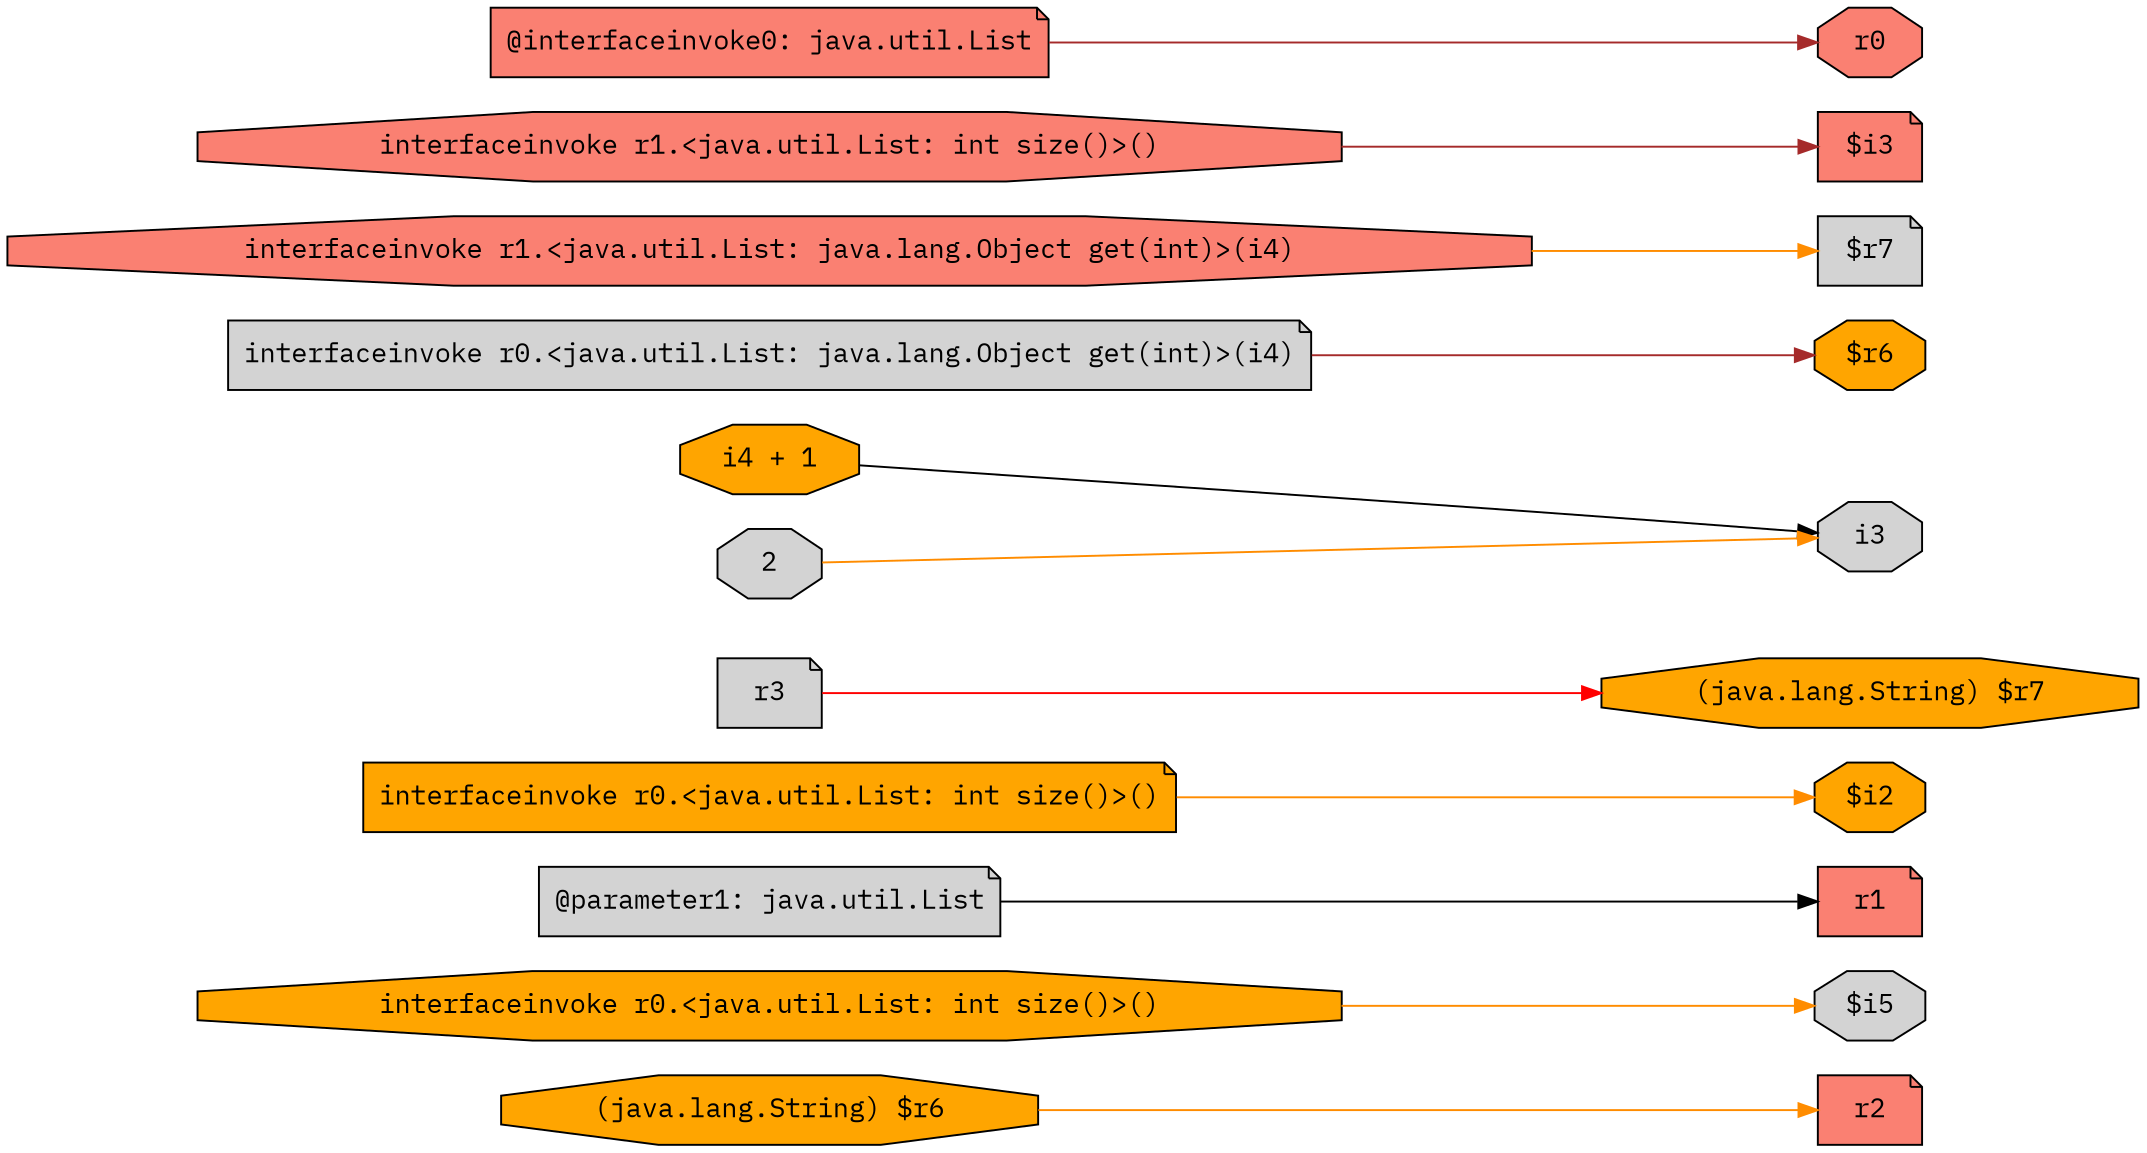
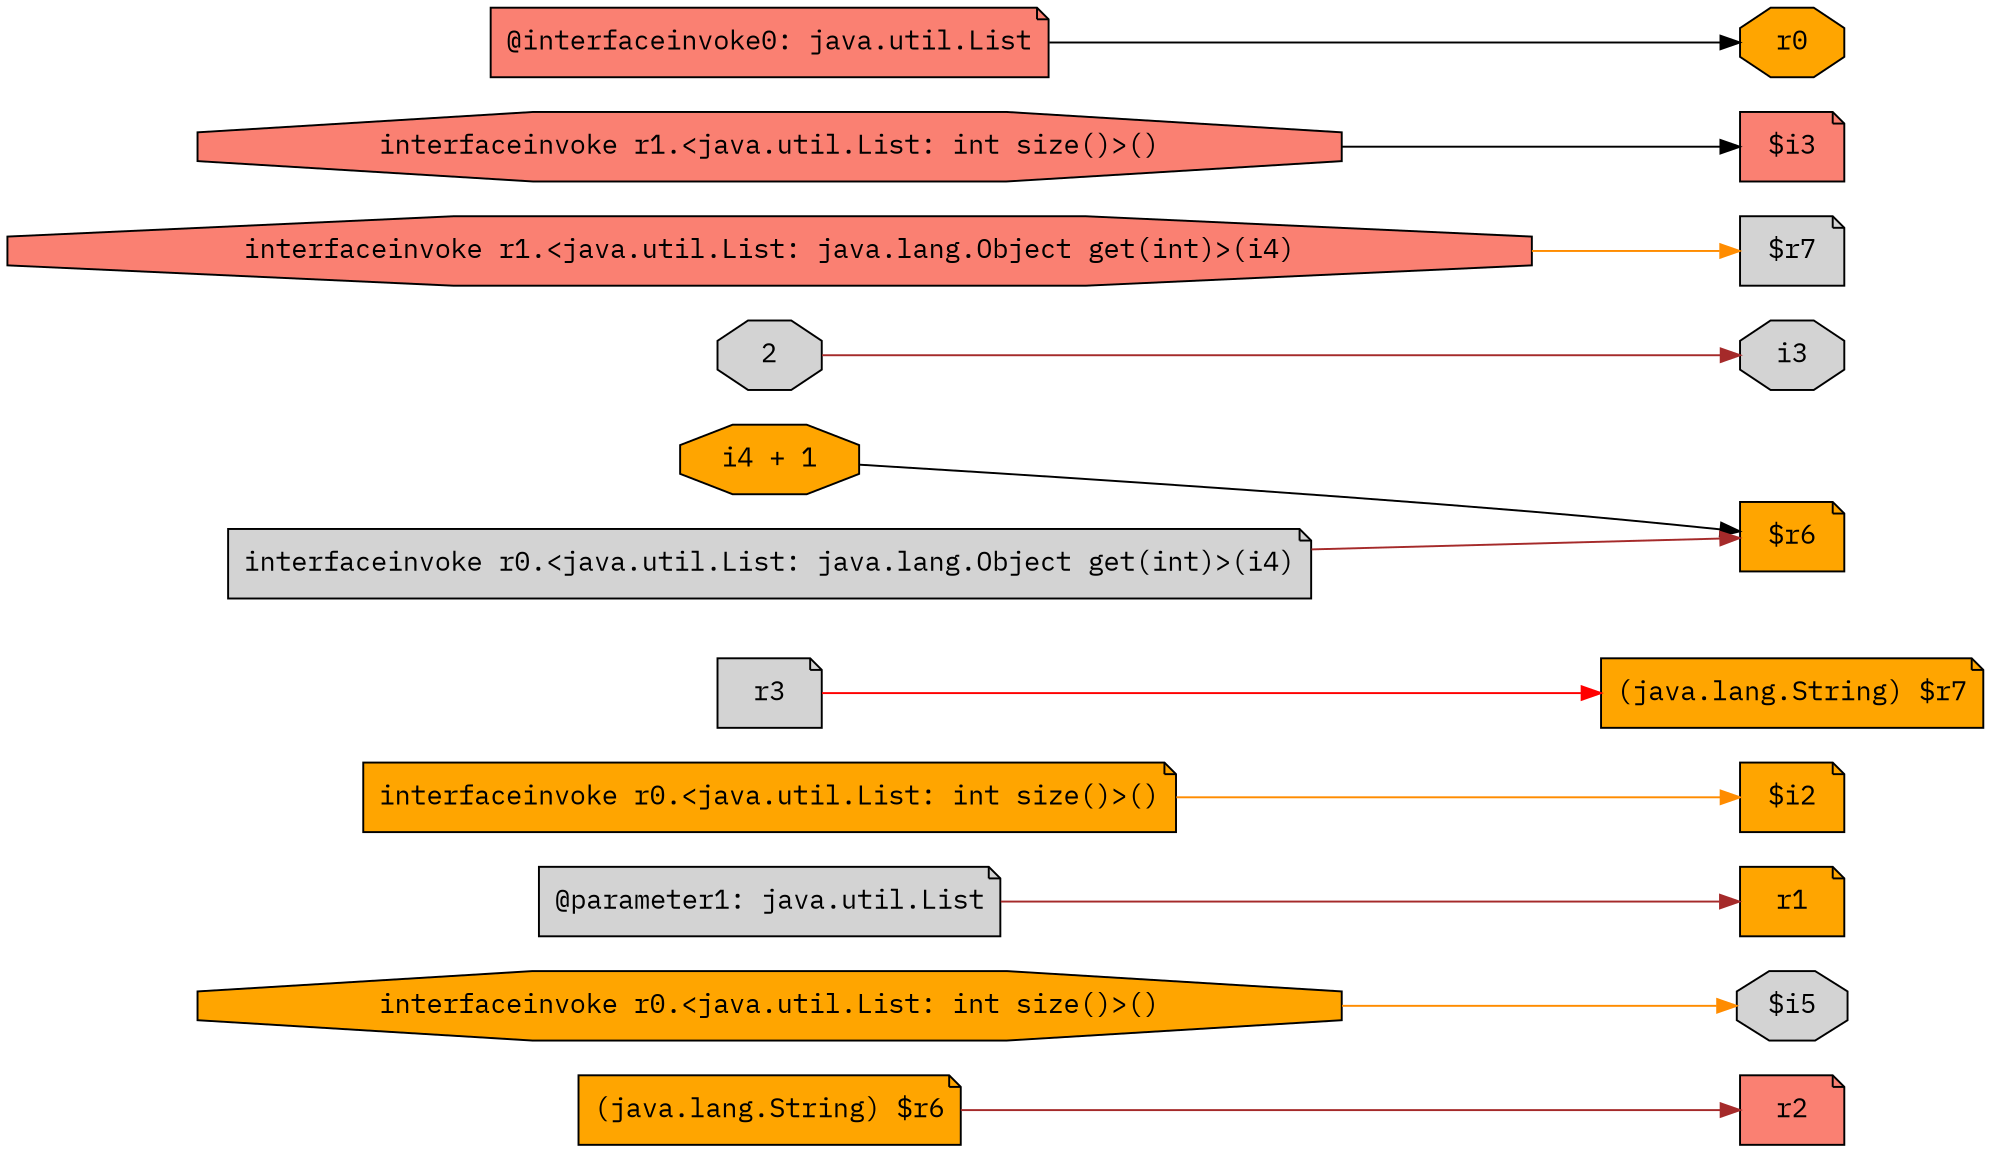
(1423, 42) -> (1385, 42)
(1870, 42) -> (1792, 42)
(1570, 147) -> (1531, 147)
(1870, 355) -> (1792, 537)
(1328, 497) -> (1290, 493)
(1310, 550) -> (1271, 355)
(1870, 693) -> (1792, 693)
(1870, 797) -> (1792, 797)
(1399, 902) -> (1360, 902)
(1870, 902) -> (1792, 902)
(770, 1110) -> (770, 1110)
(1418, 1110) -> (1341, 1110)
